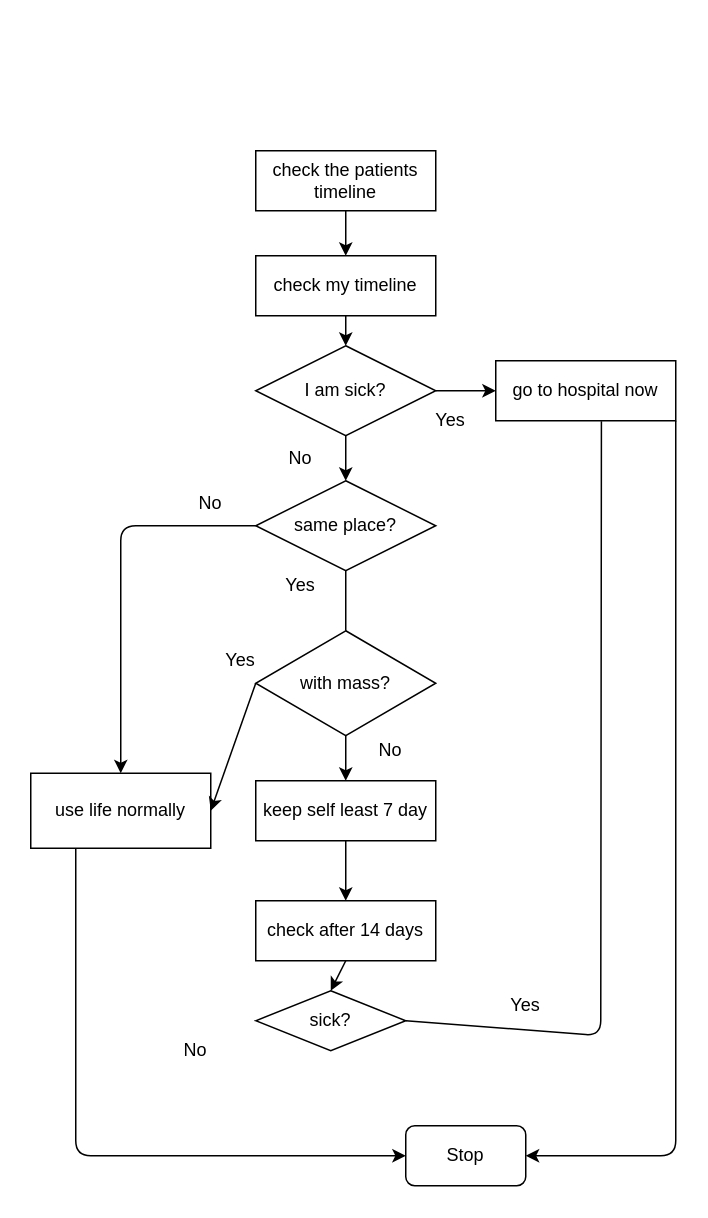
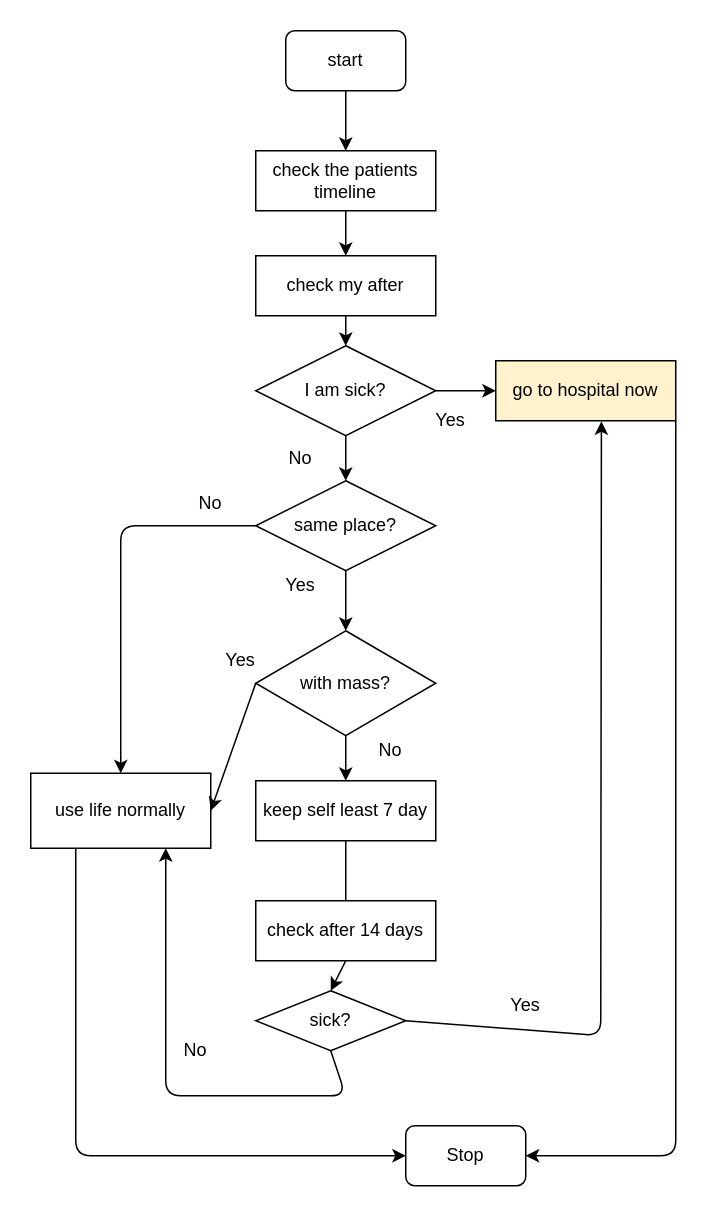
none -> (346, 61)
none -> (346, 116)
(346, 286) -> (346, 286)
(586, 391) -> (586, 391)
(601, 428) -> (601, 433)
(346, 623) -> (346, 619)
(346, 889) -> (346, 893)
none -> (166, 1079)
